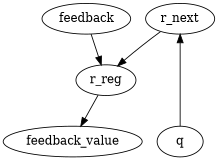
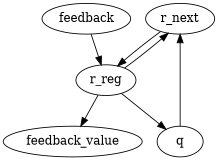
none -> (143, 54)
none -> (140, 109)
